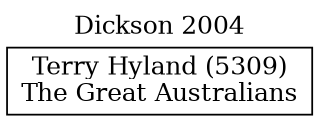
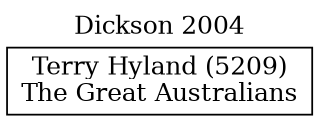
(160, 81) -> (160, 81)
